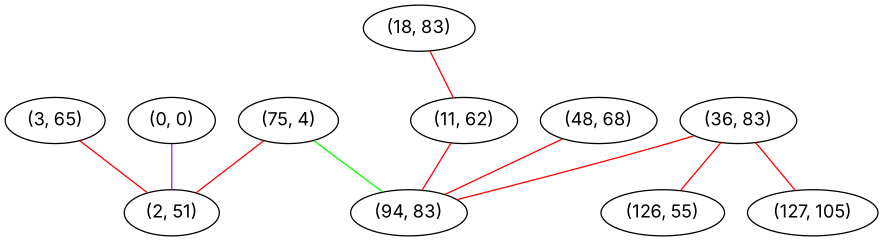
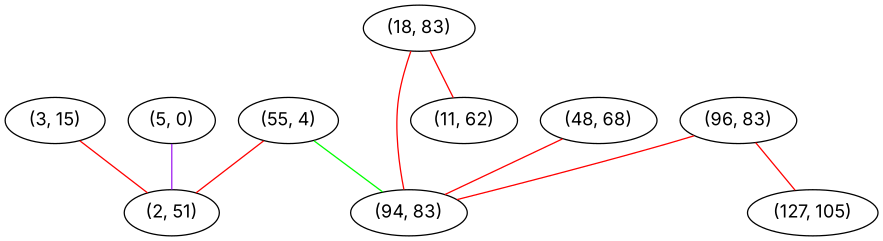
(55, 121) -> (55, 121)
(172, 121) -> (172, 121)
(288, 121) -> (288, 121)
(738, 121) -> (738, 121)
(437, 166) -> (397, 120)
(663, 213) -> none
